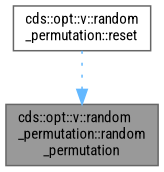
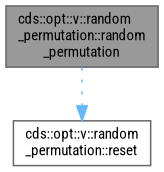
(82, 70) -> (82, 86)
